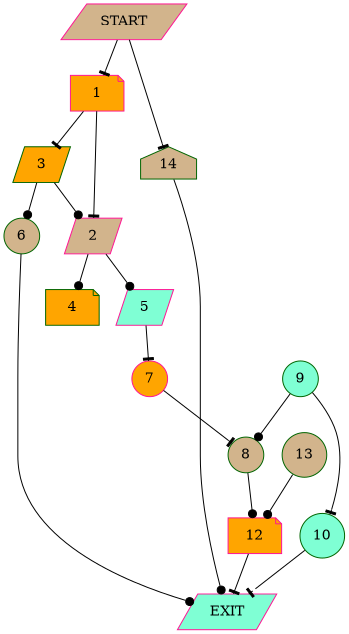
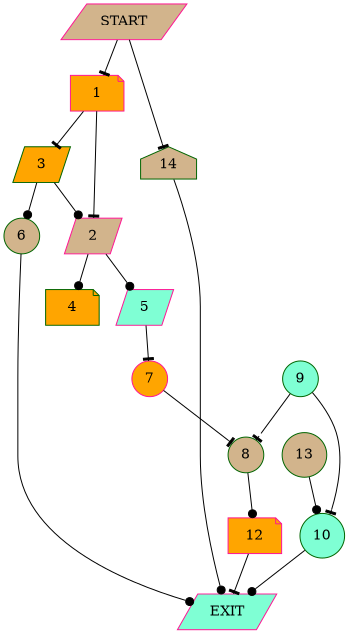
(276, 414) -> (276, 414)
(281, 493) -> (312, 491)
(280, 570) -> (280, 570)
